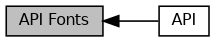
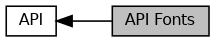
(139, 21) -> (92, 21)
